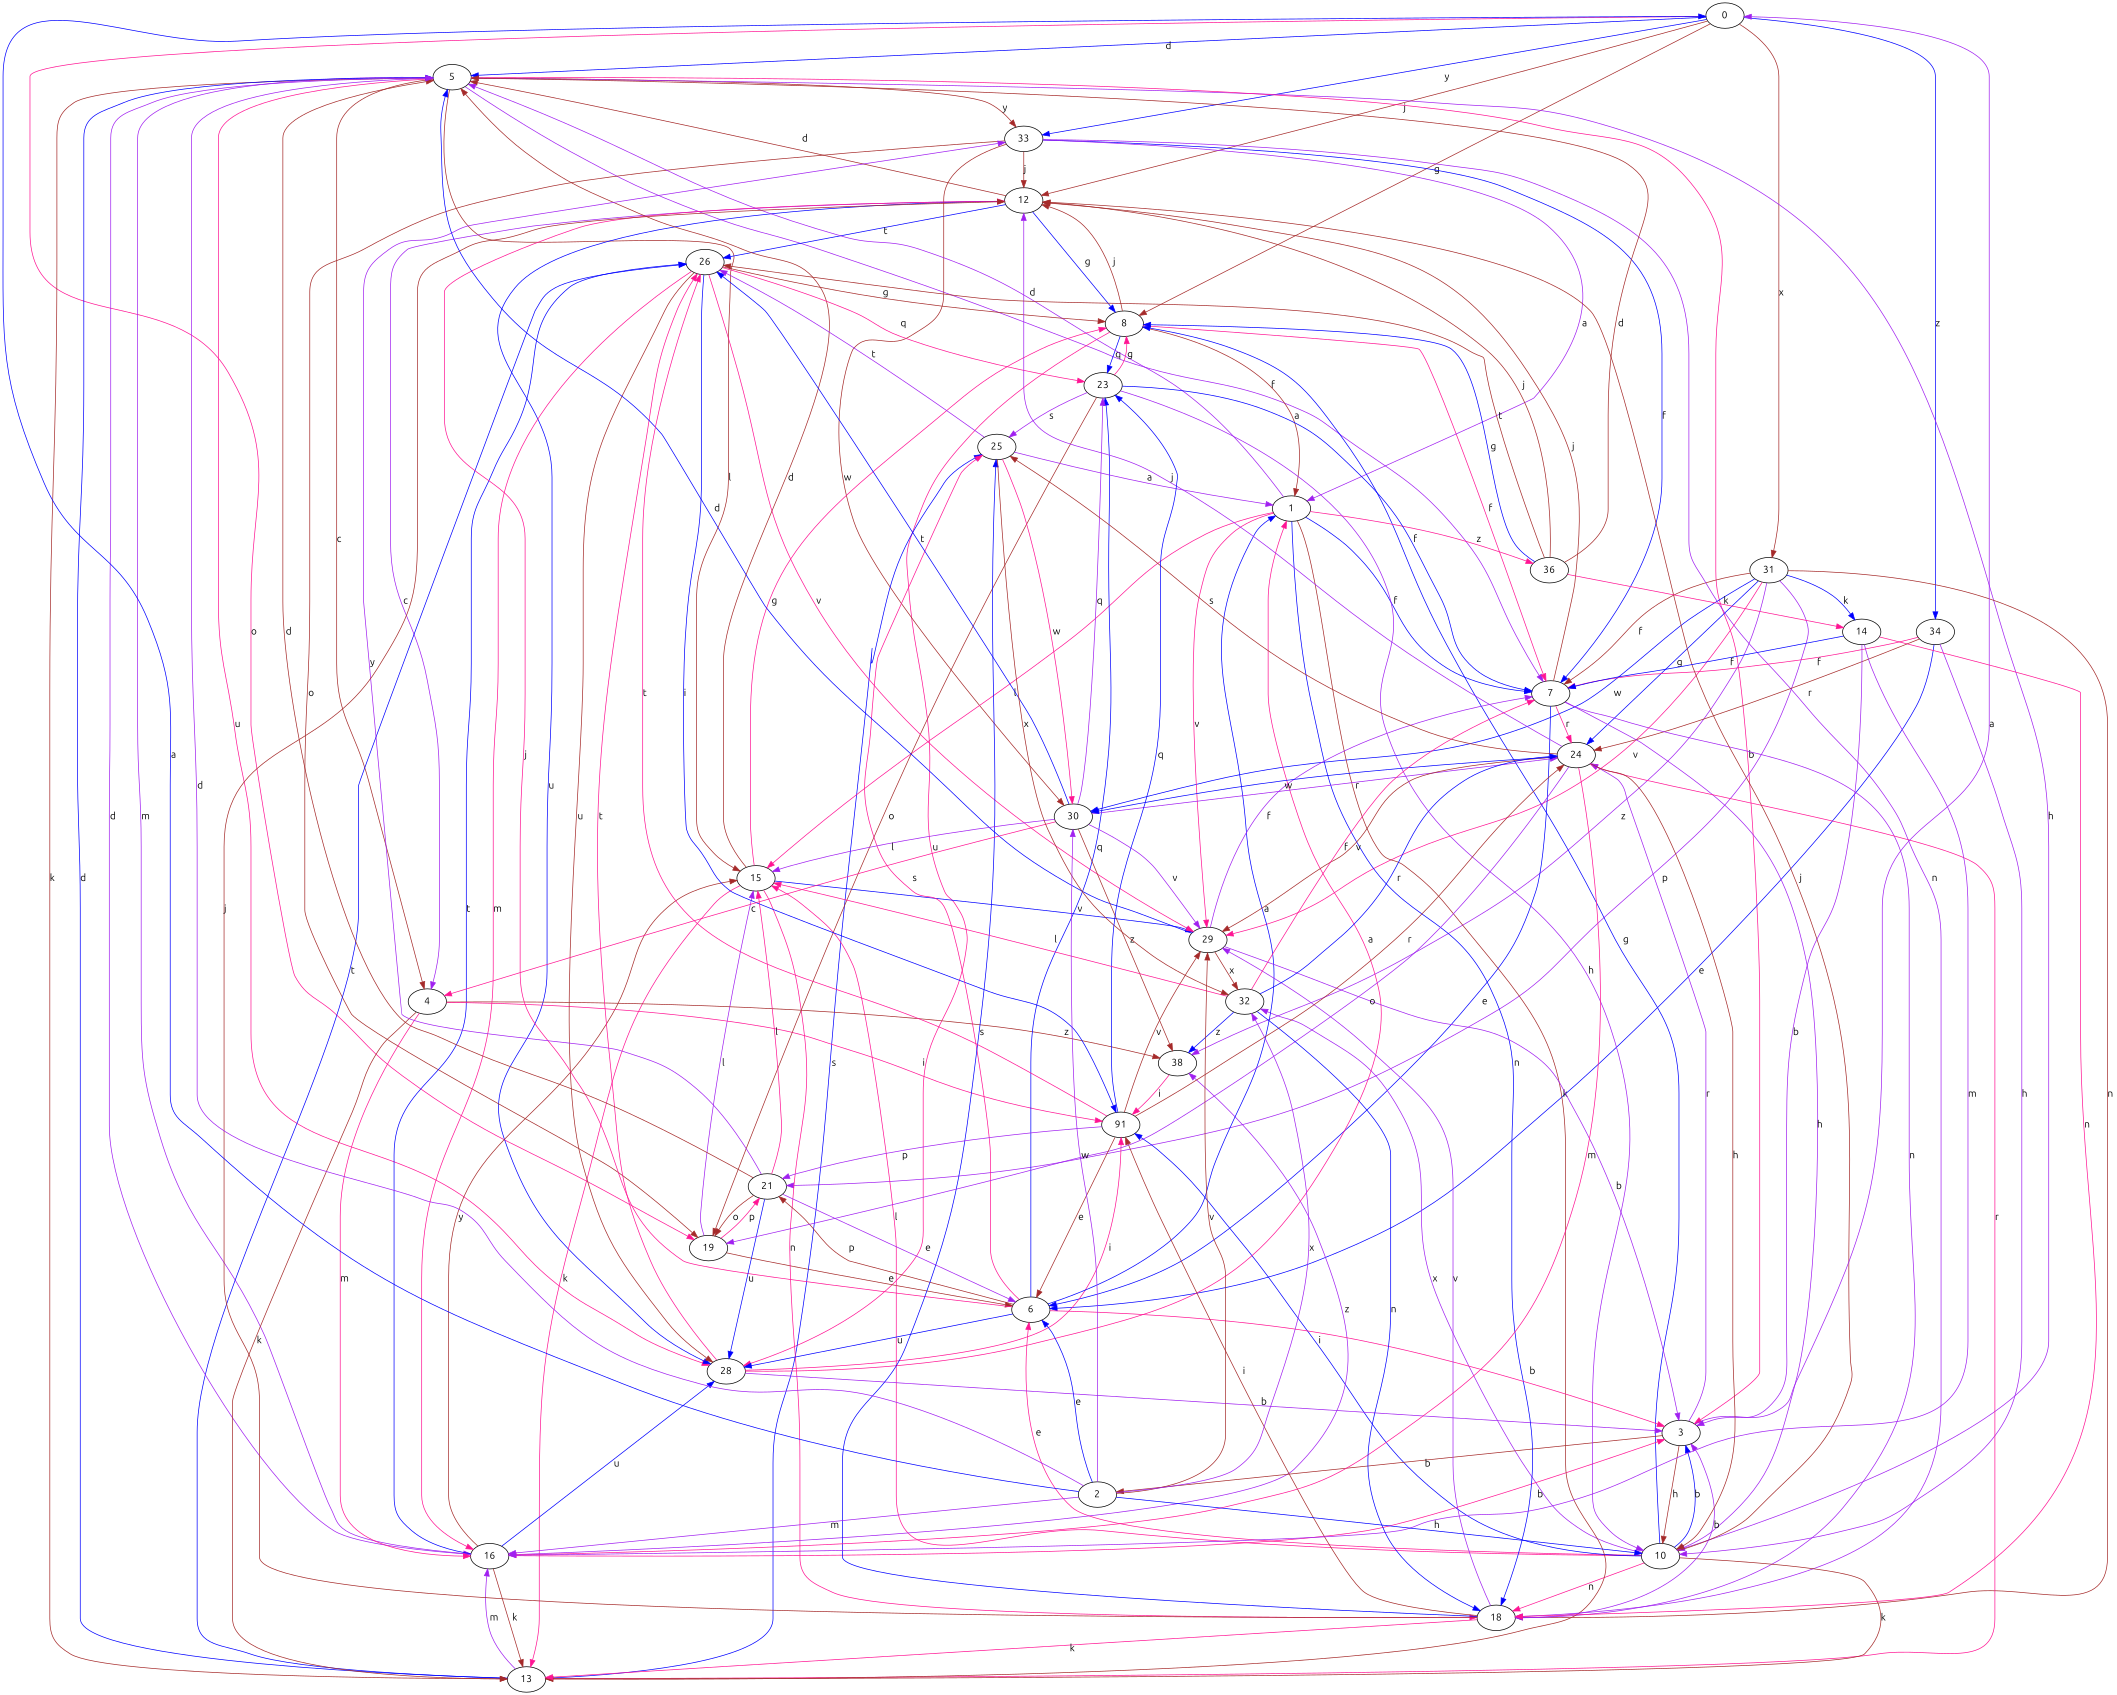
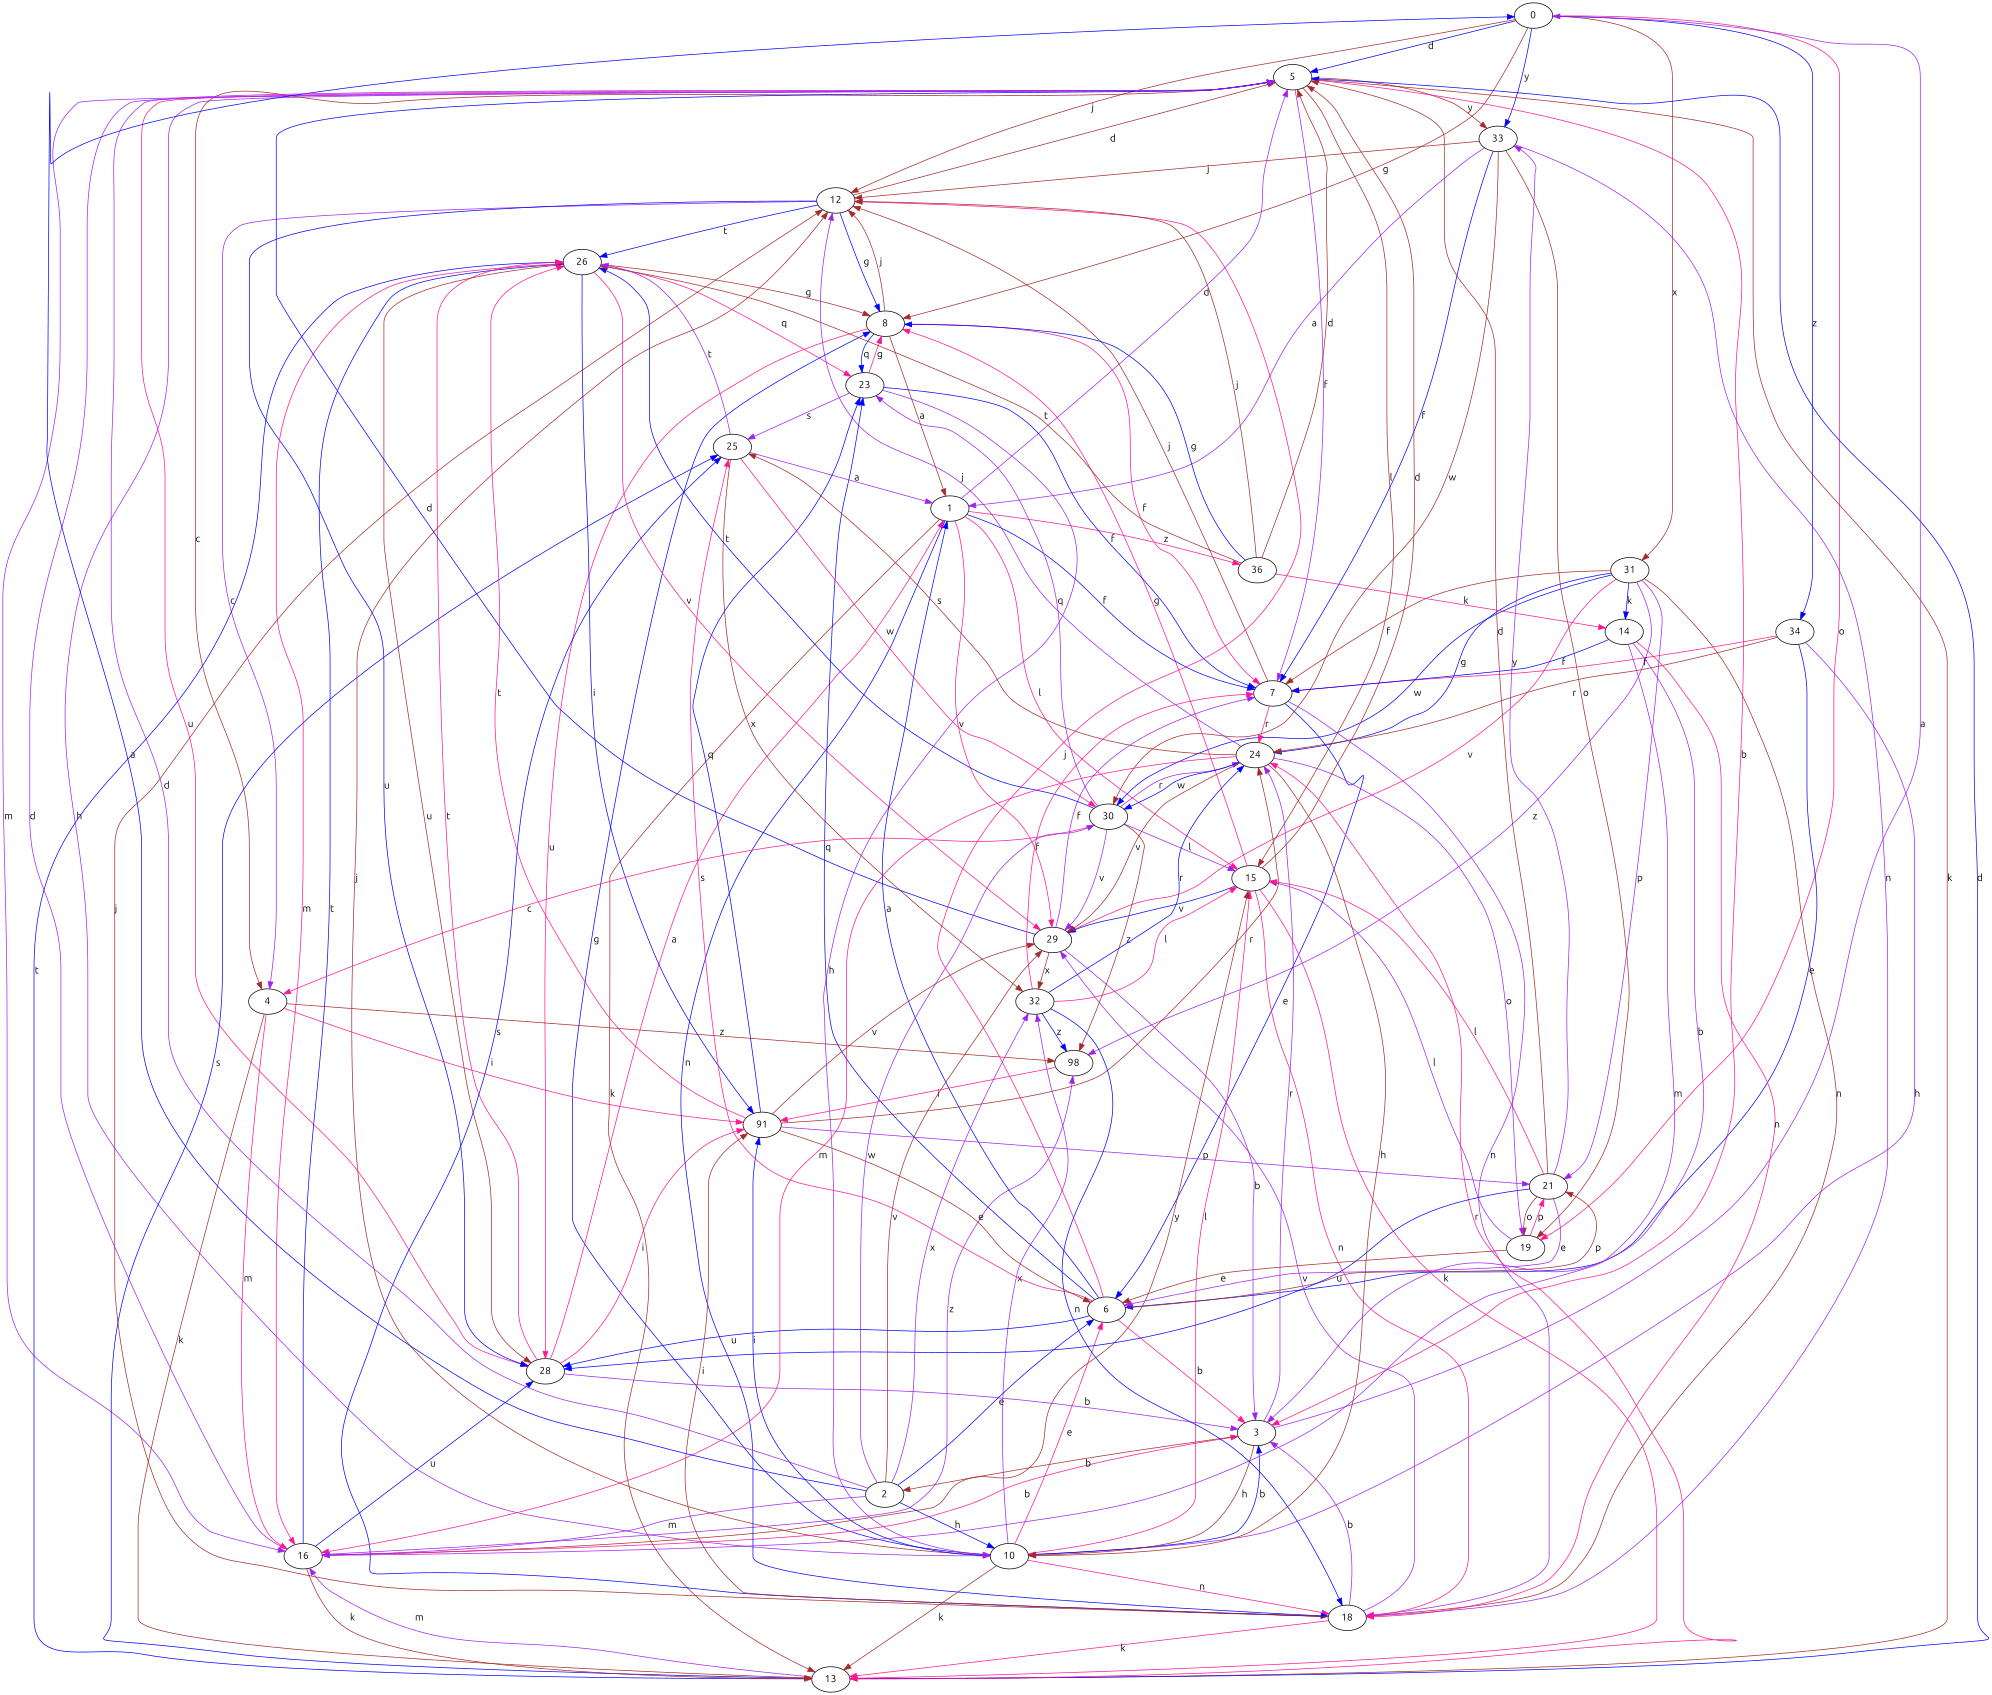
(888, 805) -> none
(1177, 1063) -> (1074, 1063)
(1817, 1091) -> none
